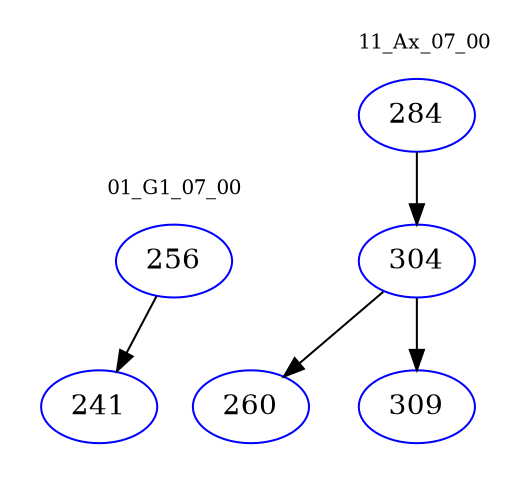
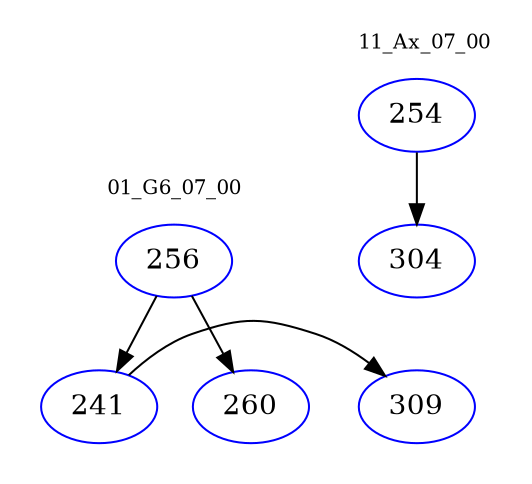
(417, 115) -> (417, 115)
(175, 189) -> (175, 189)
(356, 315) -> (203, 316)
(417, 324) -> (246, 321)
